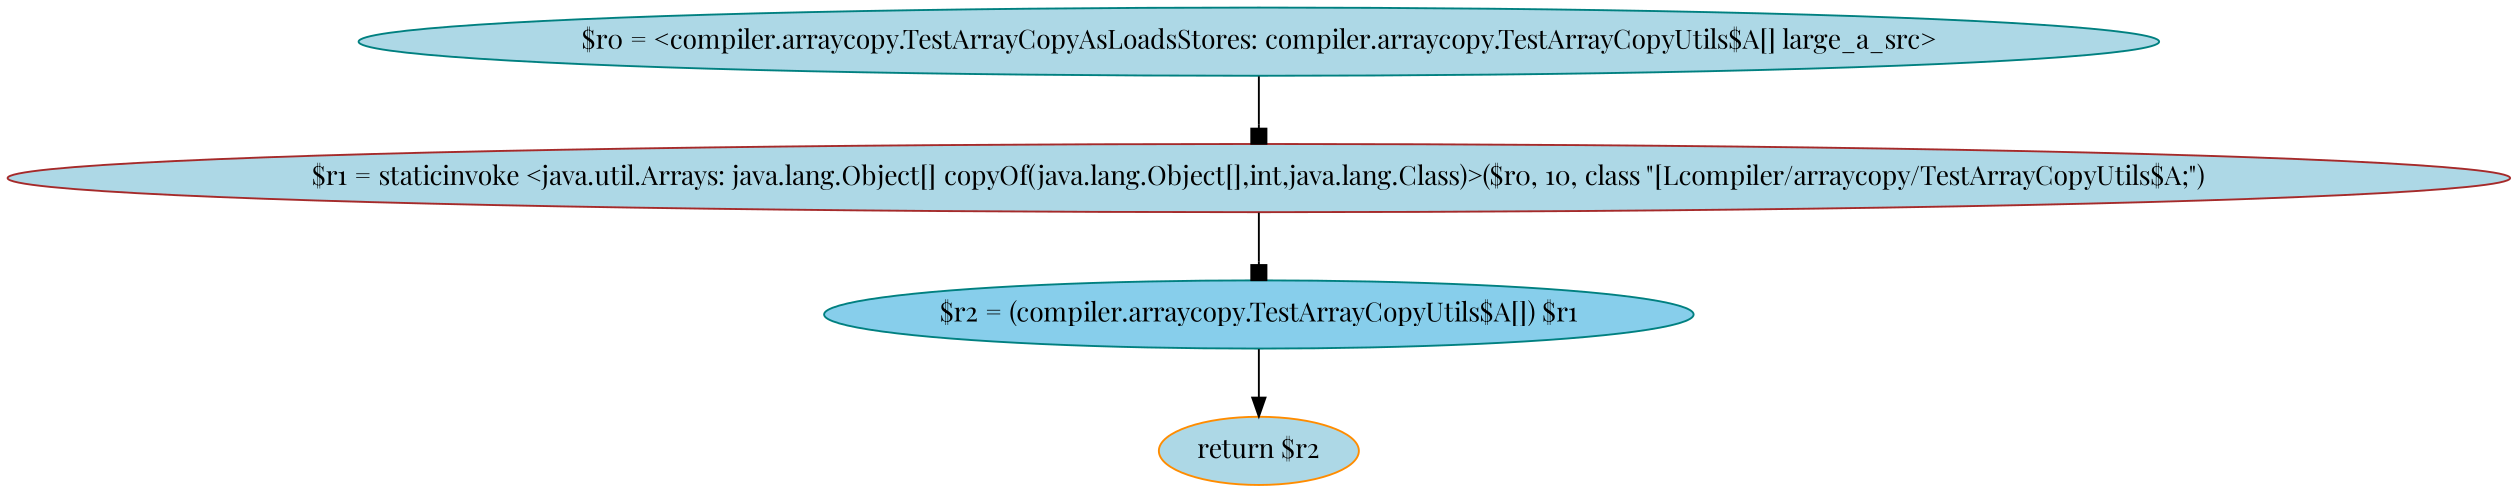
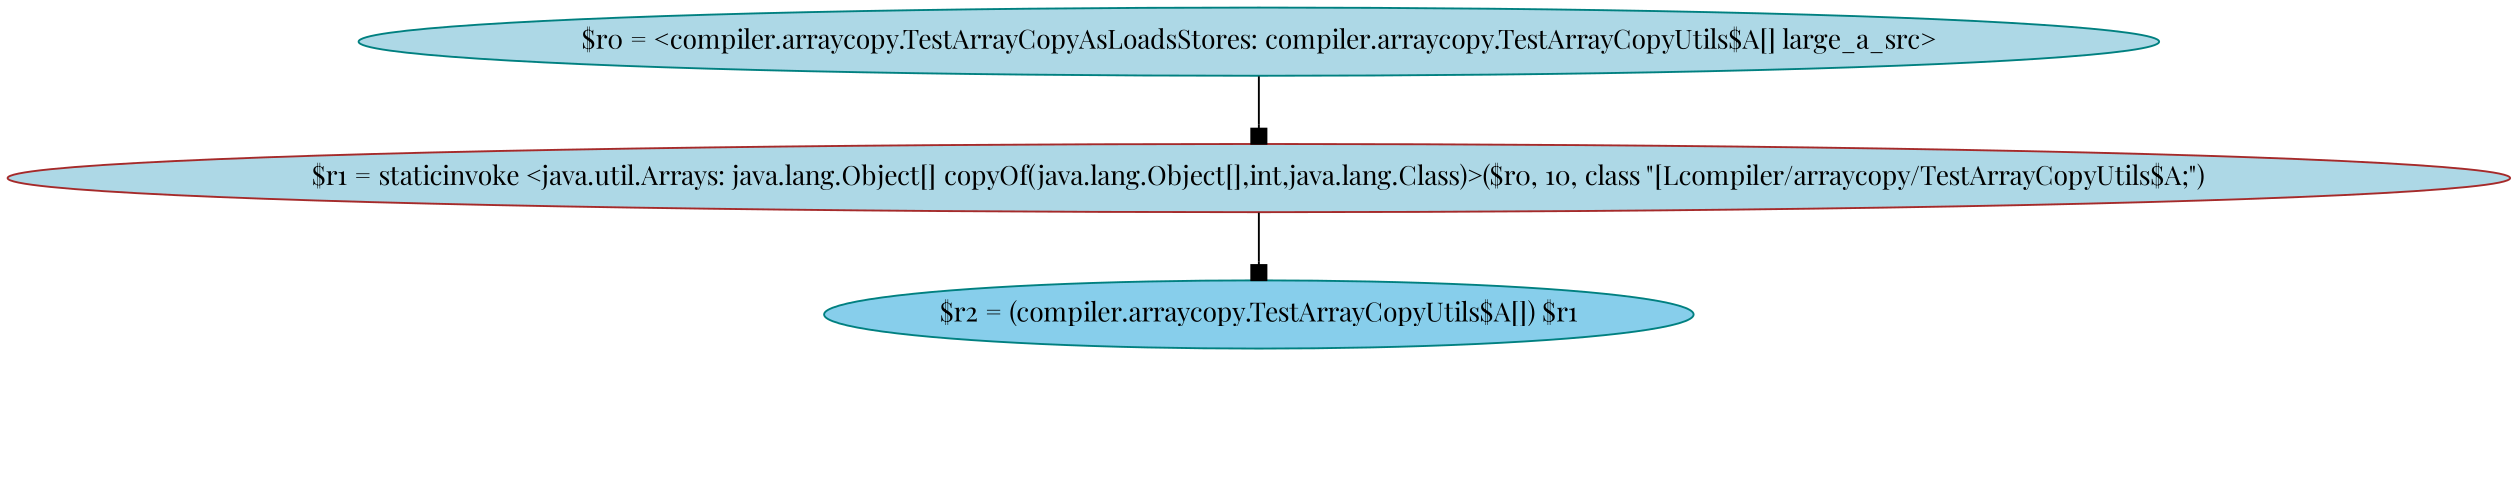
(1259, 451) -> none
